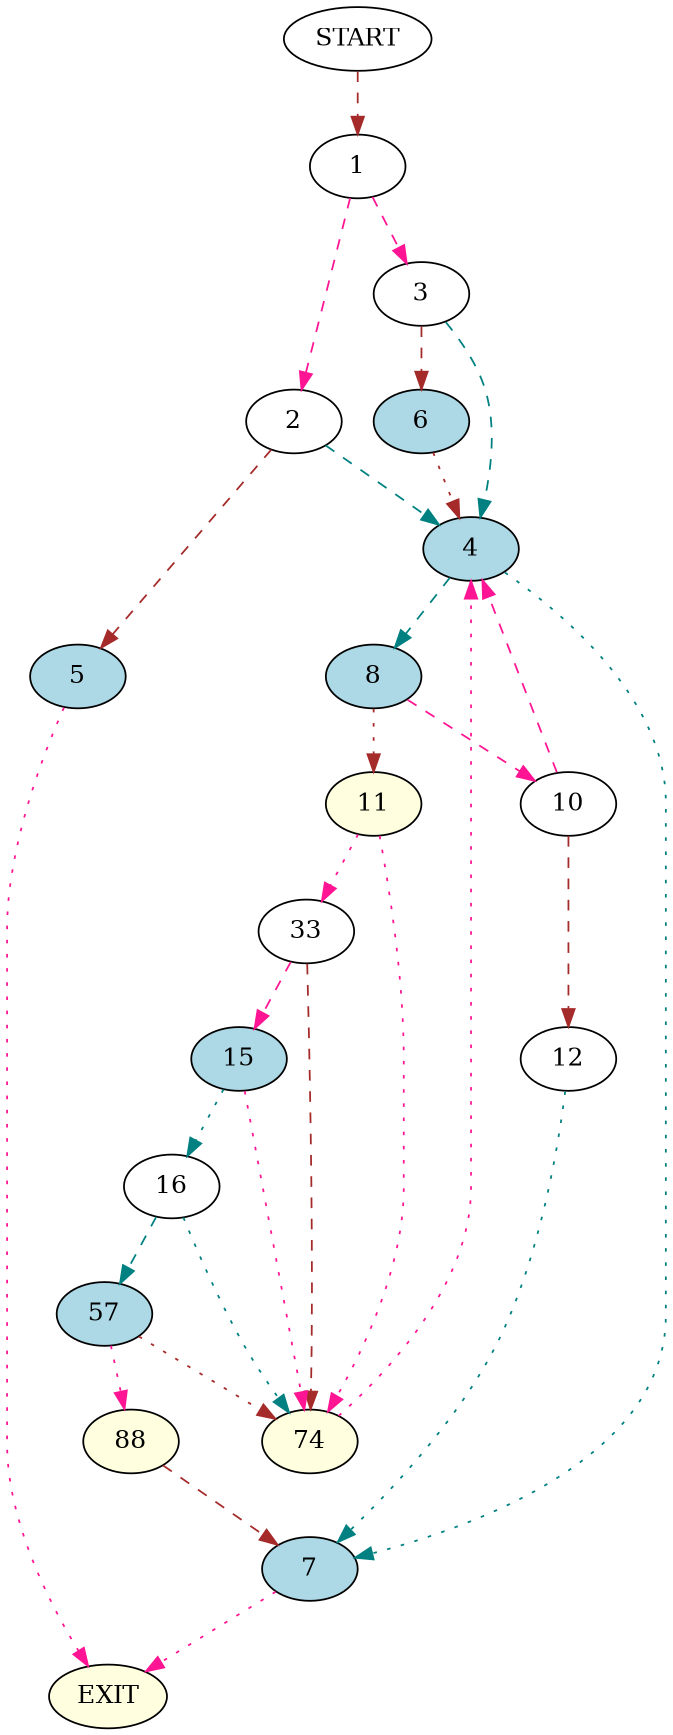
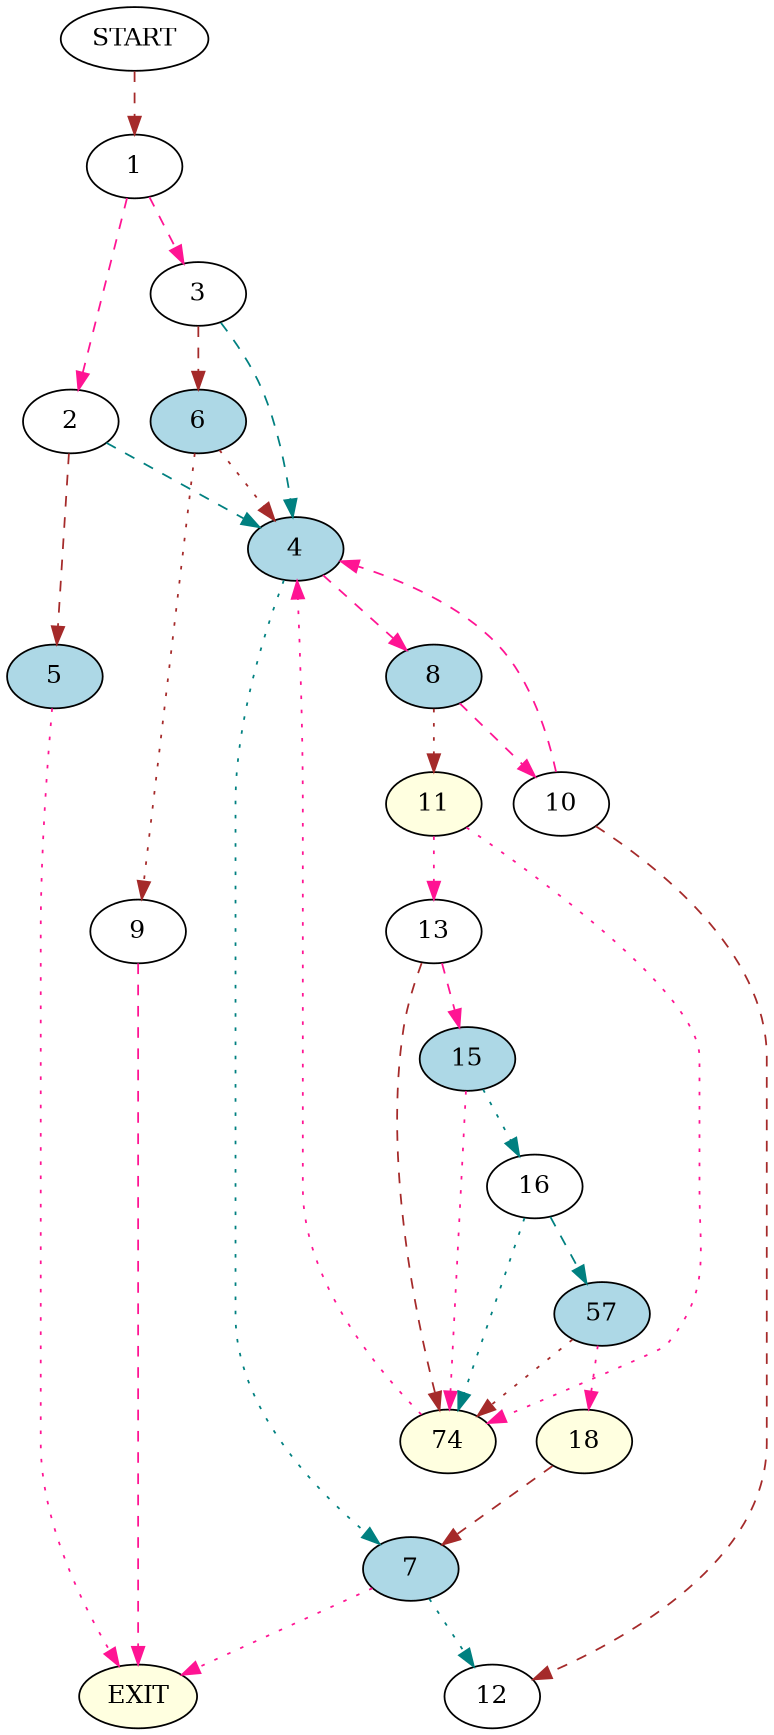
(428, 606) -> (358, 607)
none -> (138, 931)
(306, 931) -> (434, 931)
(502, 1332) -> (447, 1625)
(131, 1441) -> (584, 1441)
